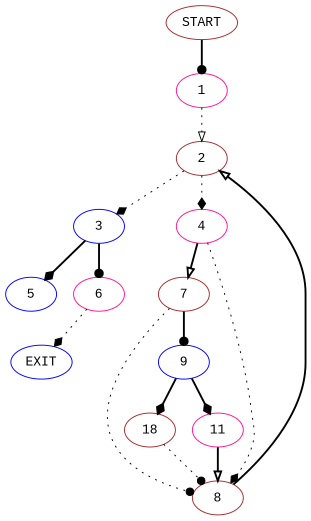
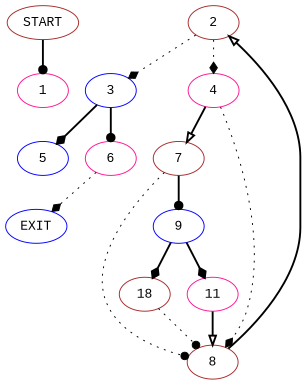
(202, 120) -> none
